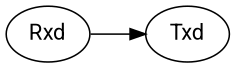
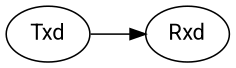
(110, 34) -> (110, 34)
